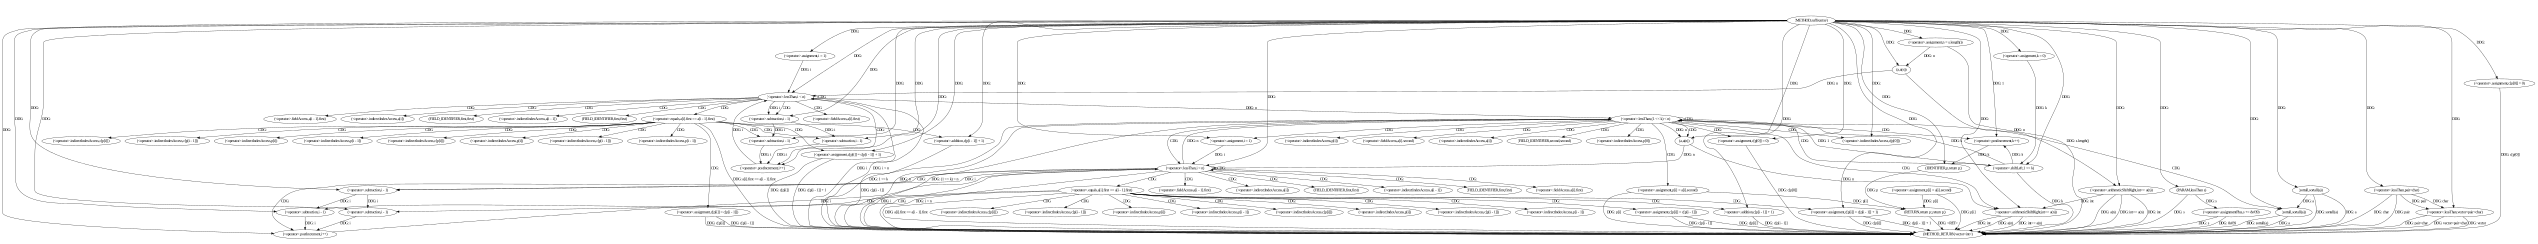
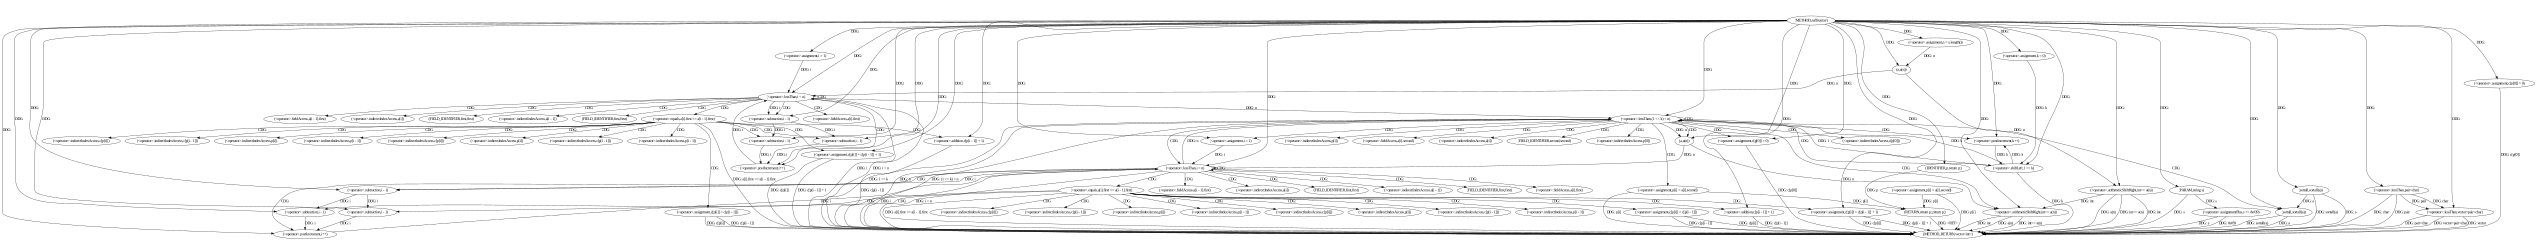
(1872, 64) -> (1704, 46)
(1998, 83) -> (1998, 83)
(2054, 139) -> none
(1971, 154) -> (1995, 155)
(2191, 190) -> (2191, 190)
